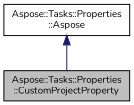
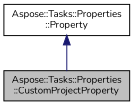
(67, 20) -> (67, 20)
